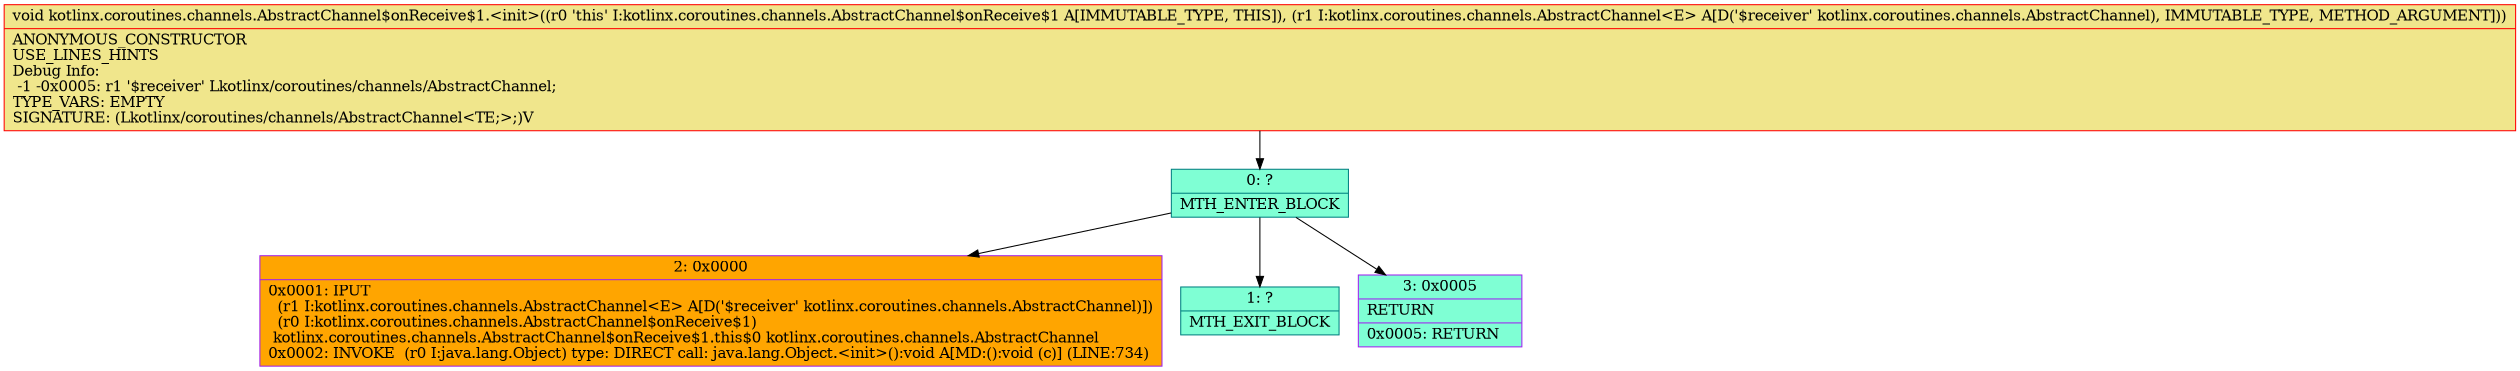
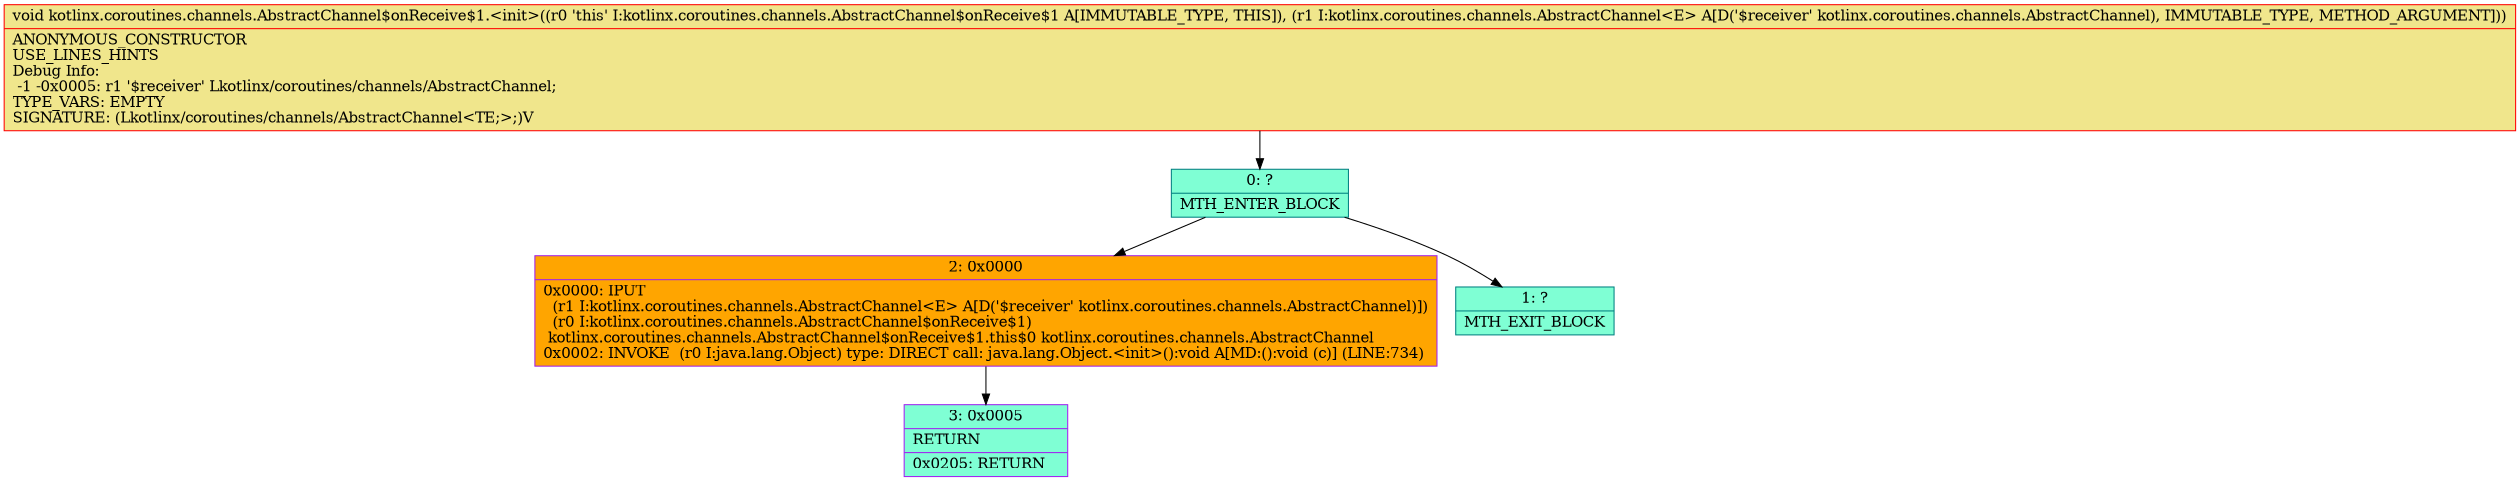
(1336, 243) -> (986, 380)
(324, 291) -> (599, 291)
(1440, 334) -> (986, 464)
